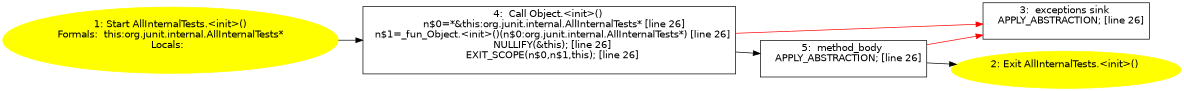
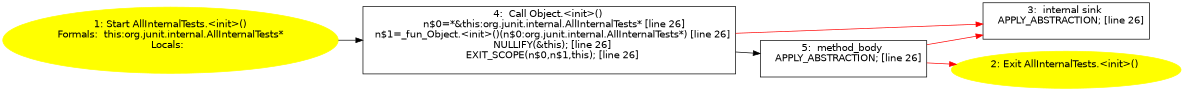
(1066, 21) -> (1066, 21)
(938, 63) -> (938, 63)
